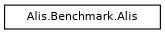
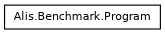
(82, 17) -> (82, 17)
